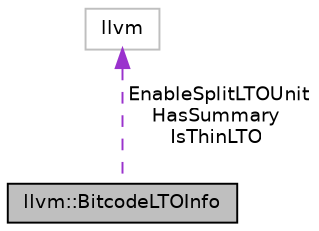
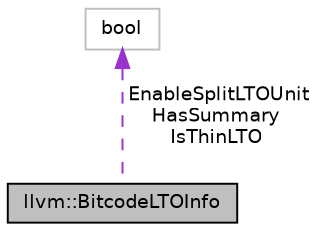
(122, 29) -> (122, 29)
